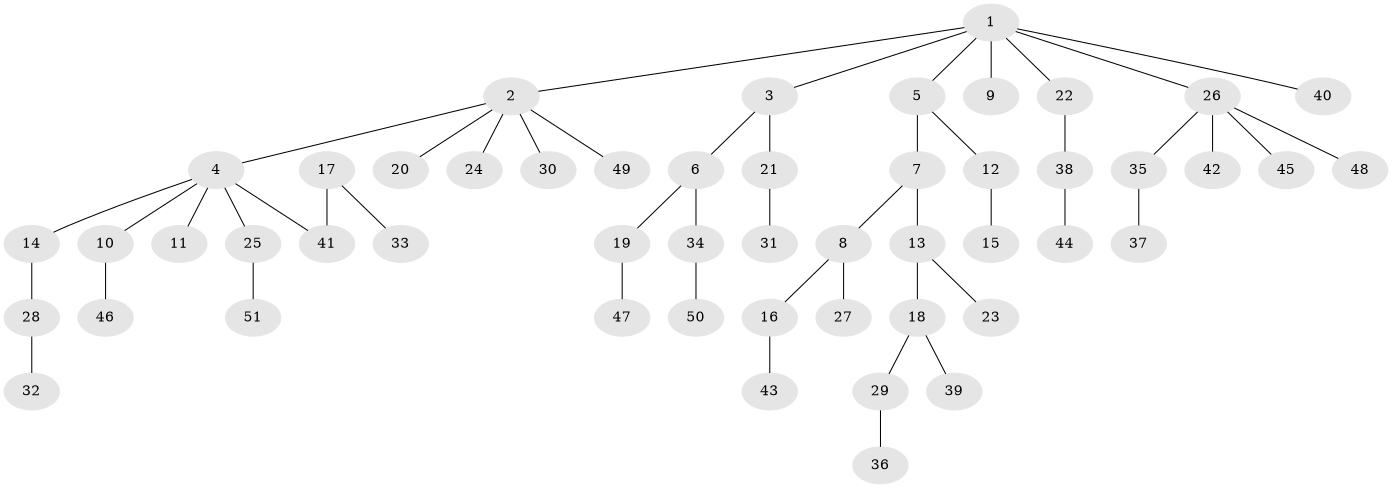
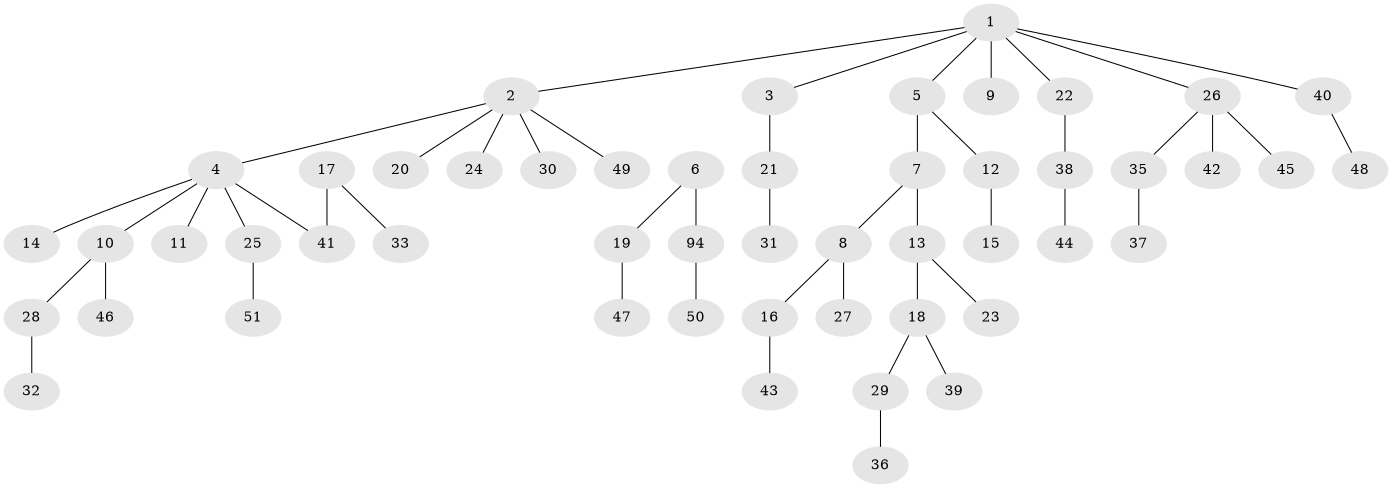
(733, 133) -> none
(1286, 133) -> (1342, 133)
(696, 244) -> (696, 244)
(32, 281) -> (69, 281)
